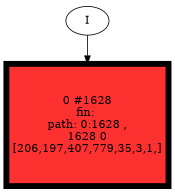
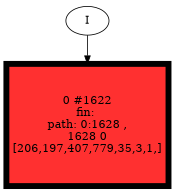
(87, 125) -> (87, 125)
